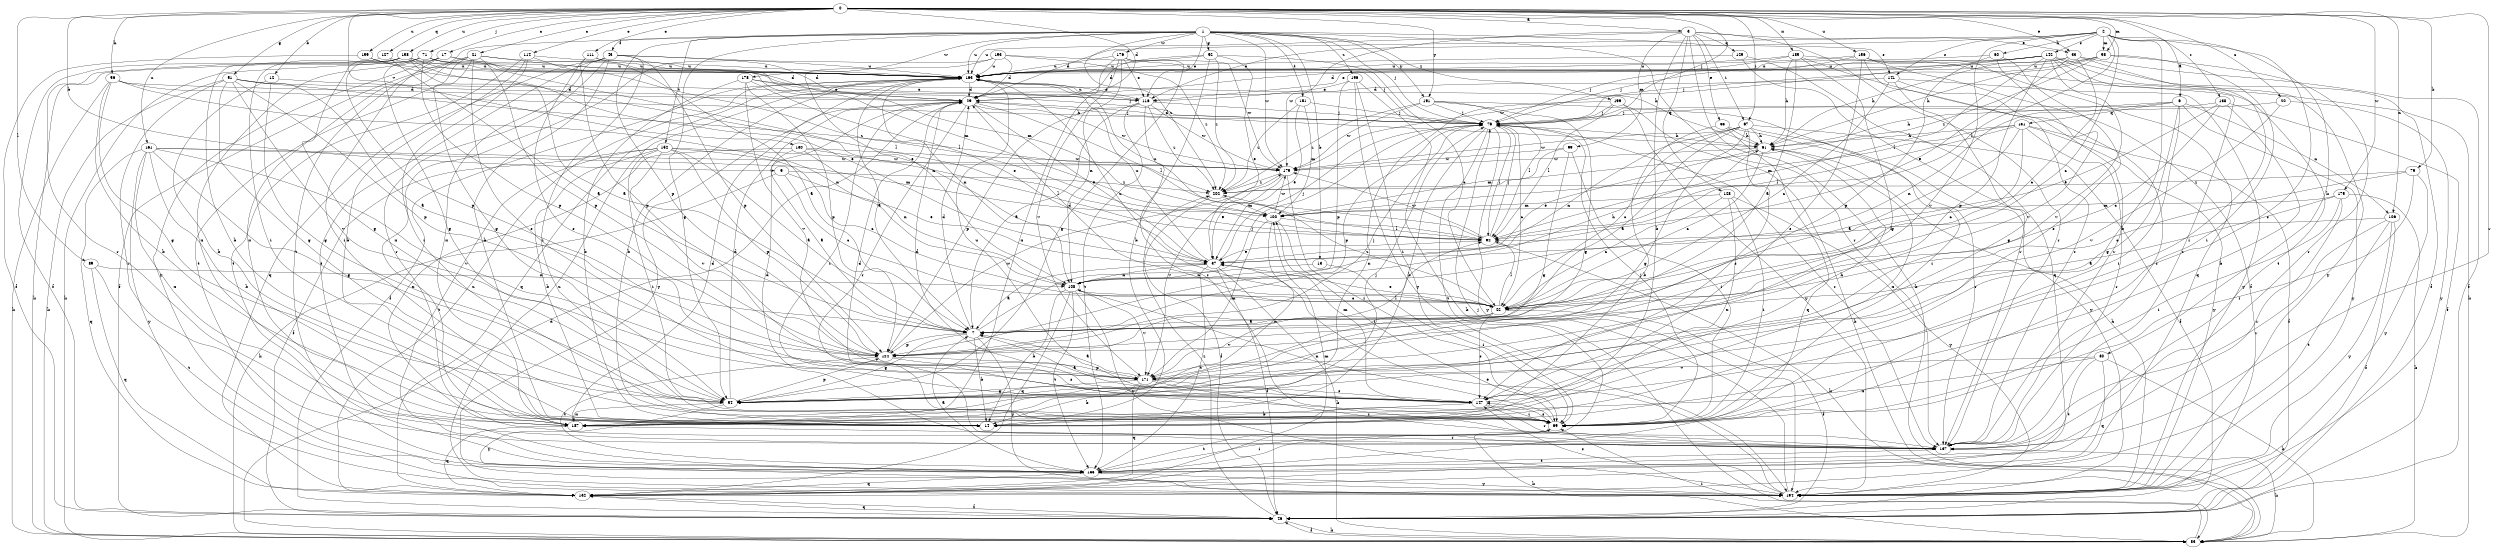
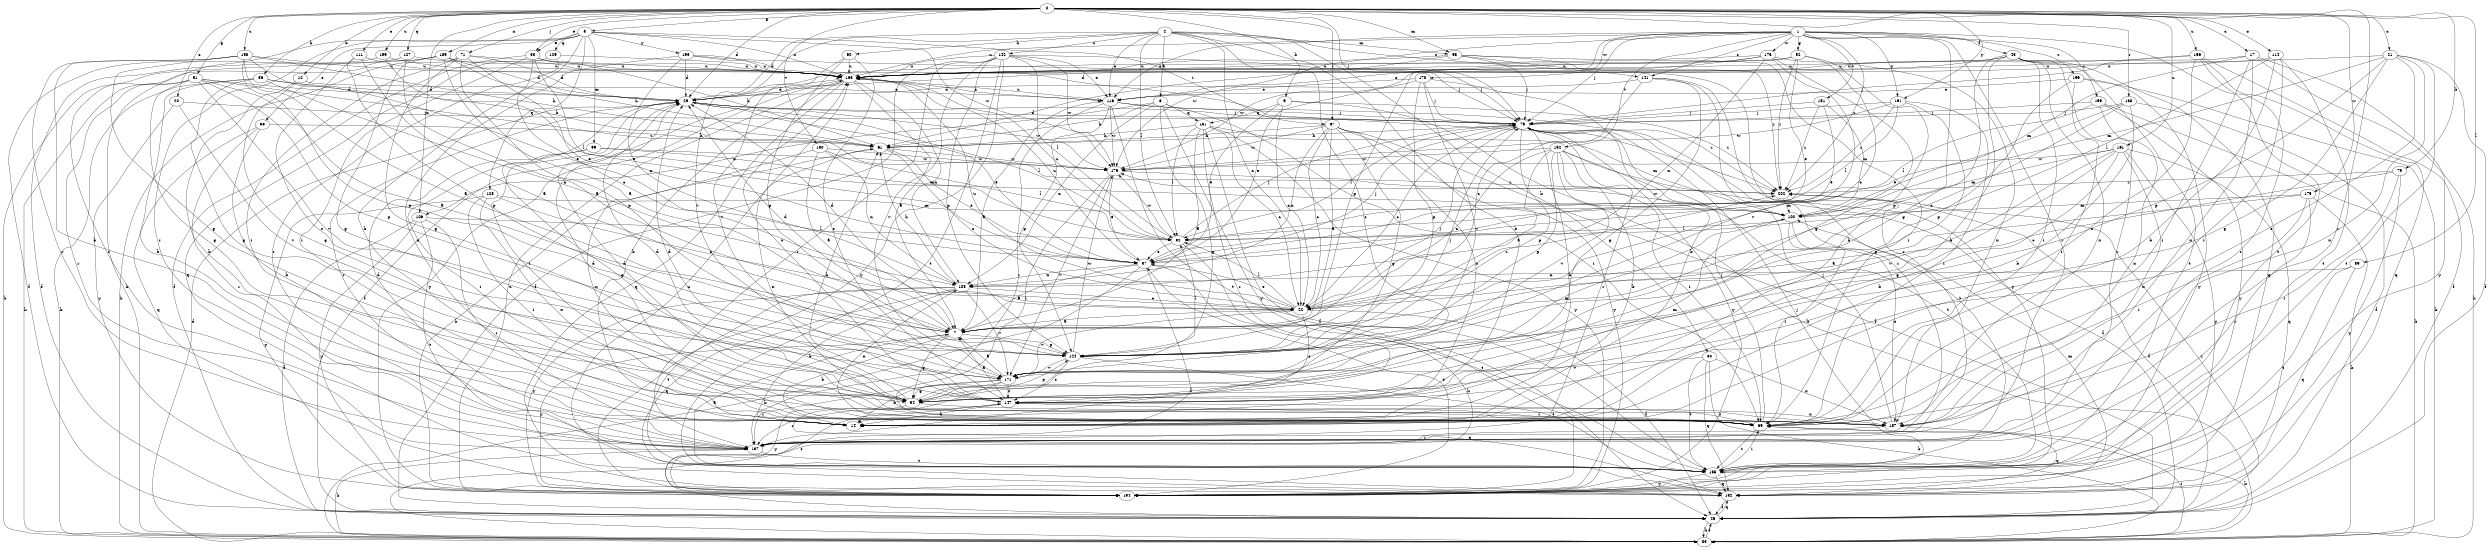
none -> (634, 43)
none -> (1249, 114)
(1320, 264) -> none
(1098, 368) -> (1049, 368)
